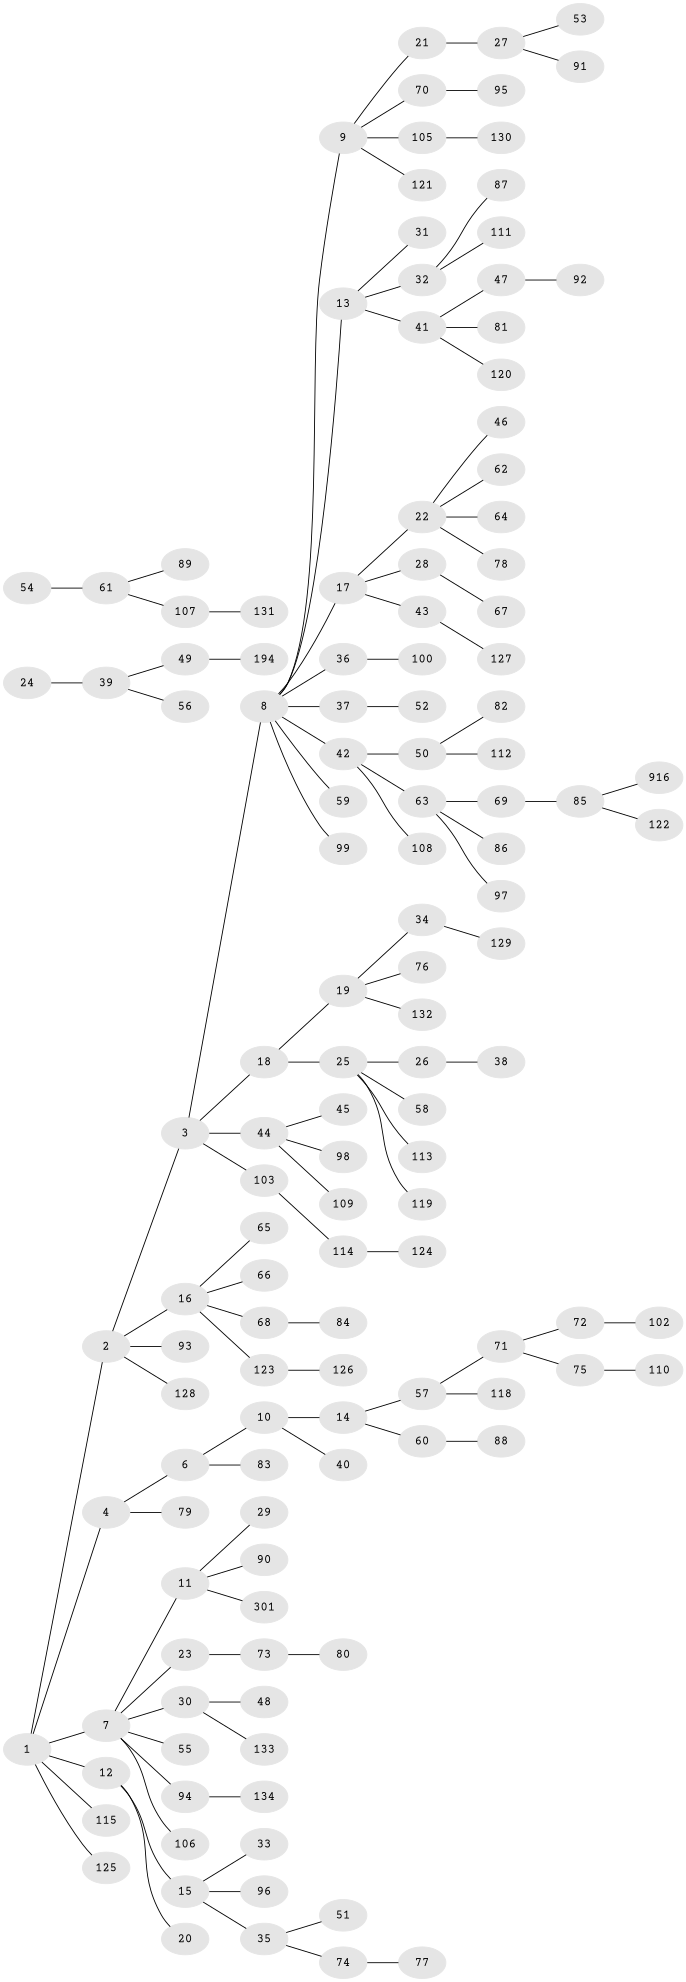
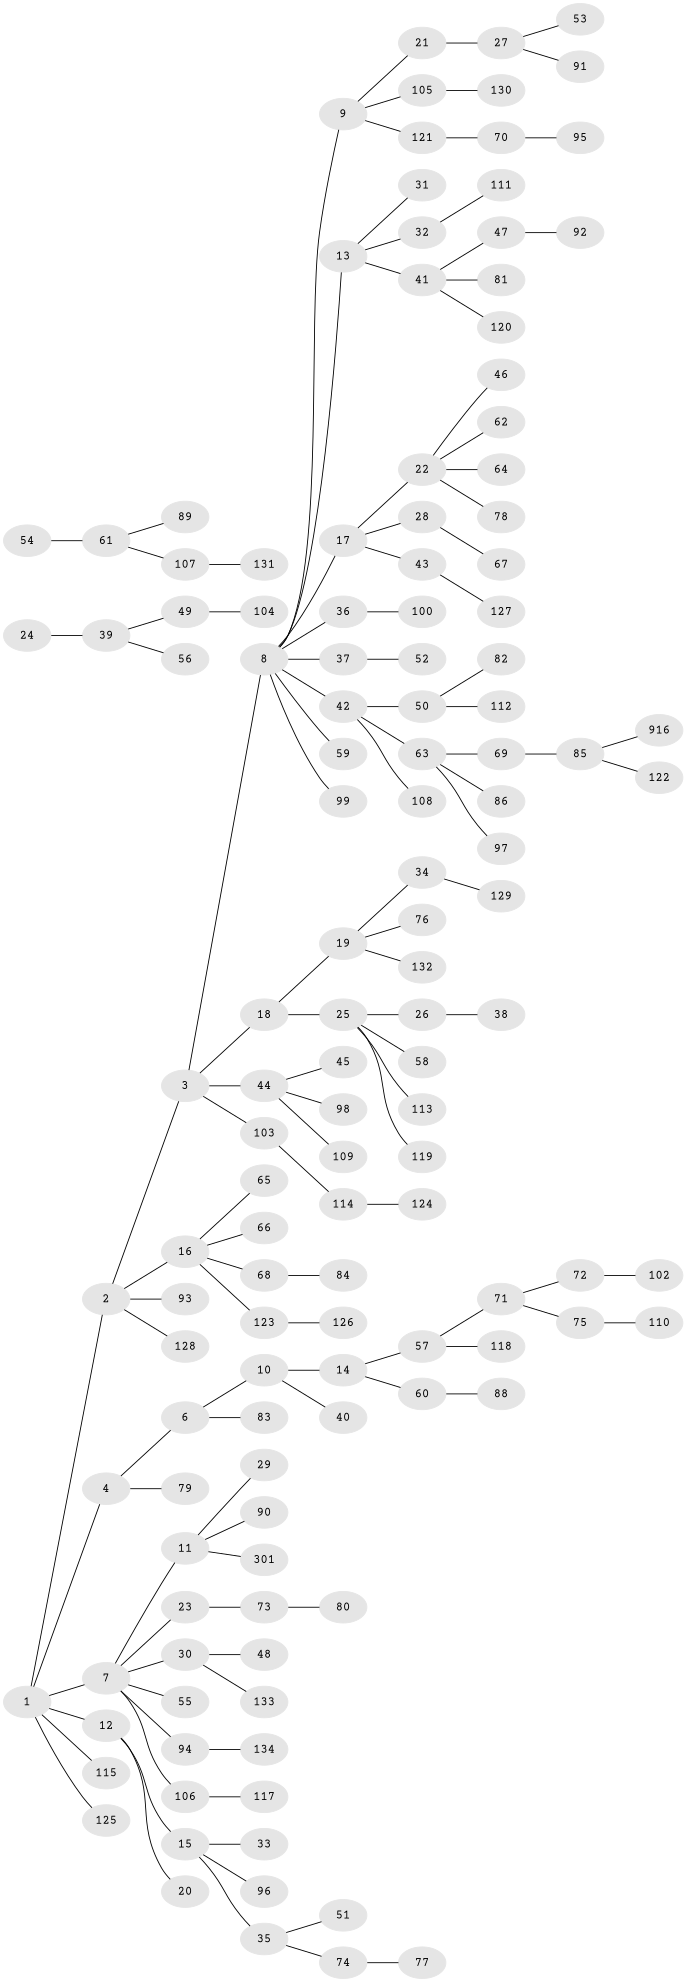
(383, 114) -> (462, 138)
(501, 185) -> none
(264, 659) -> (264, 612)
none -> (264, 1797)
